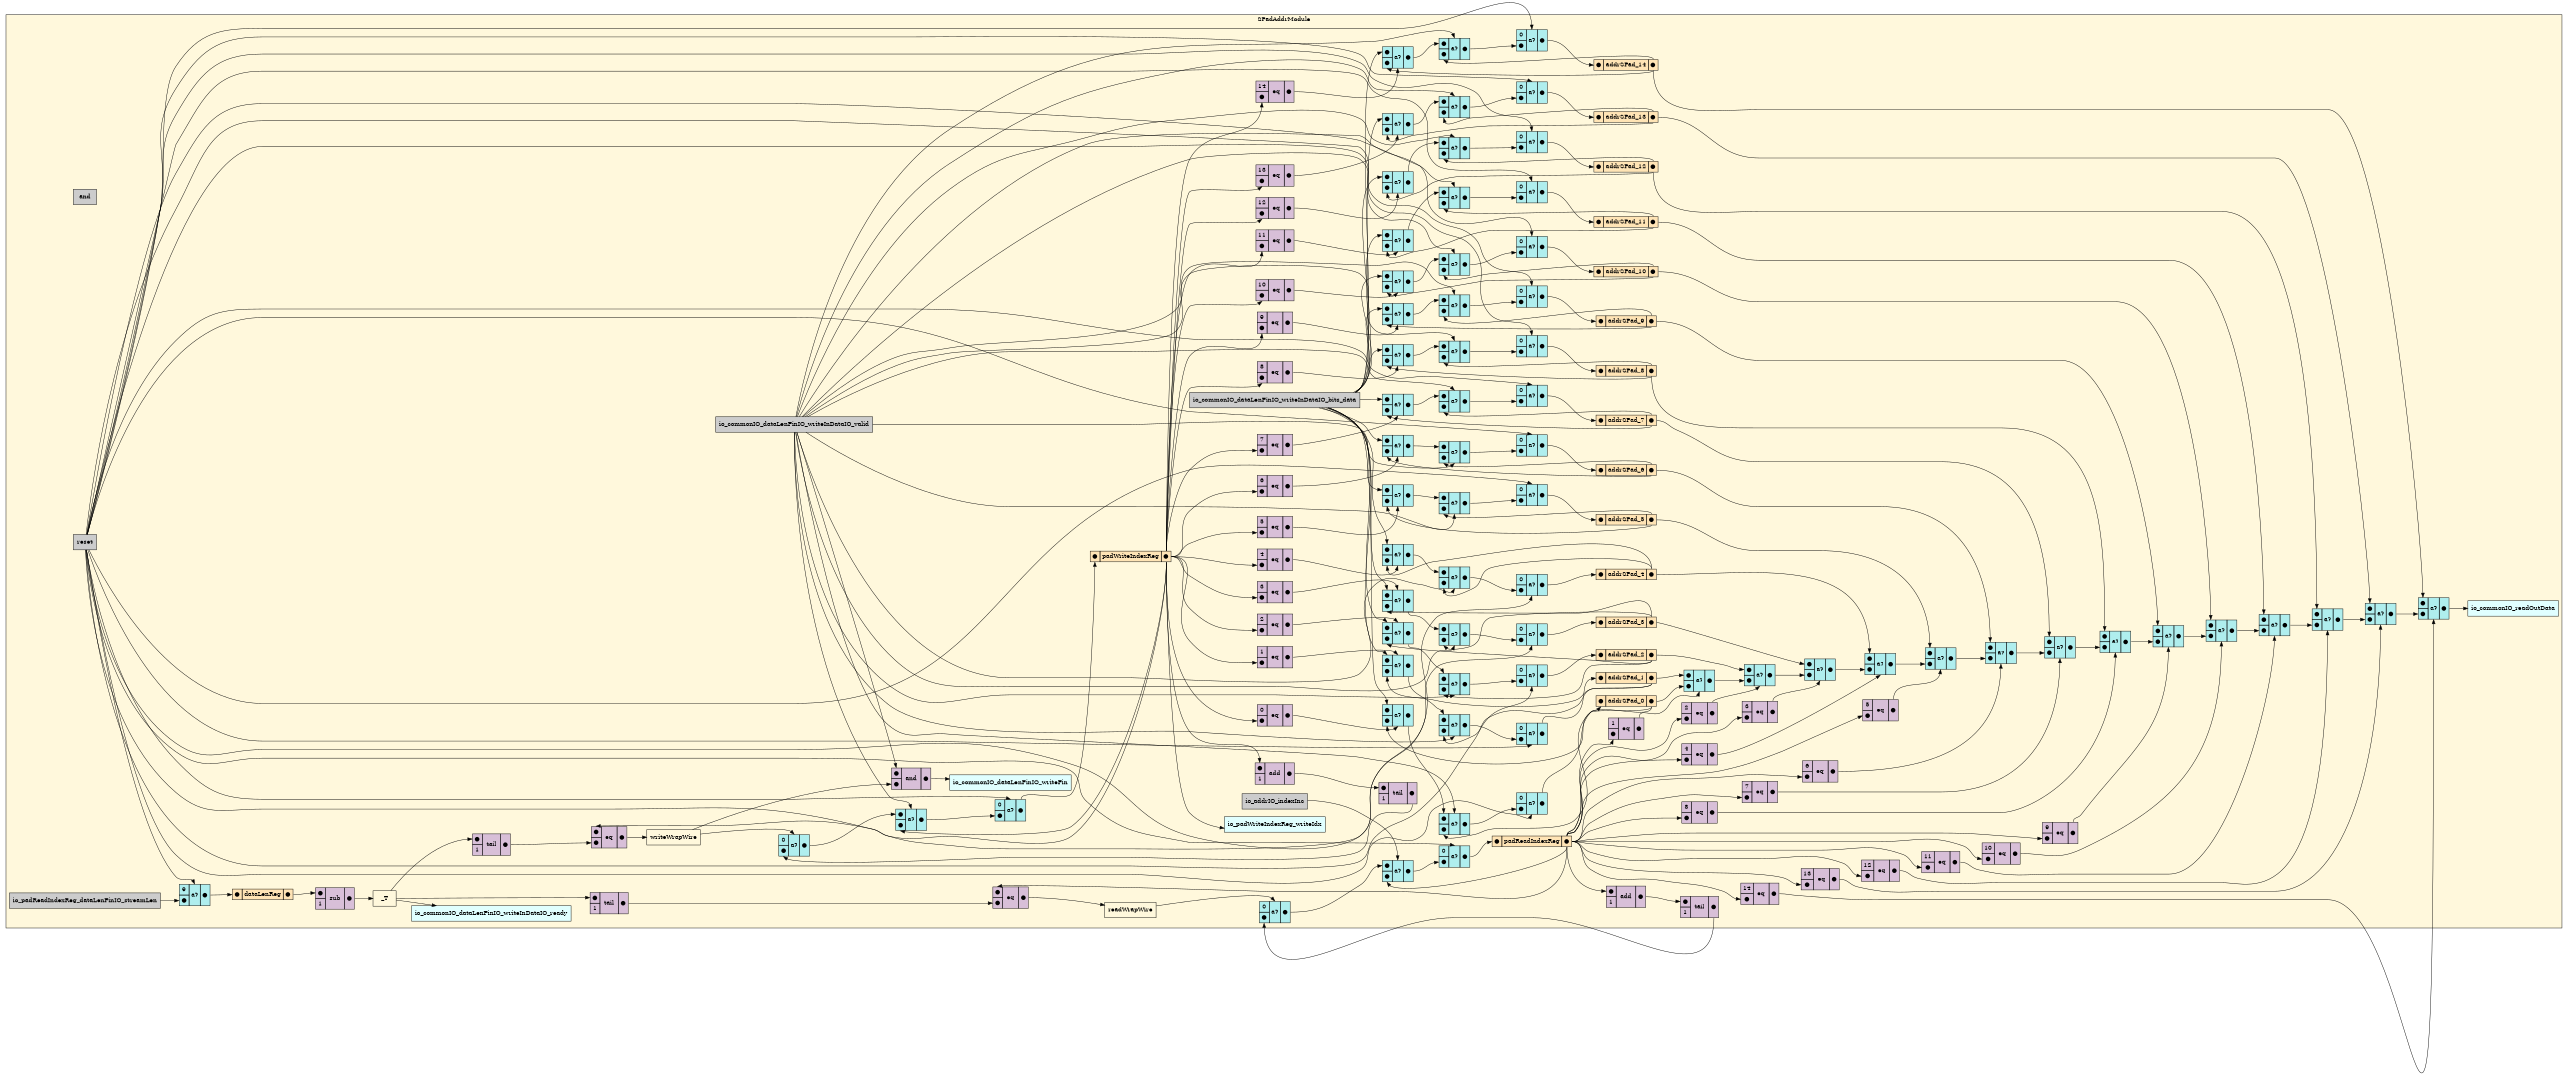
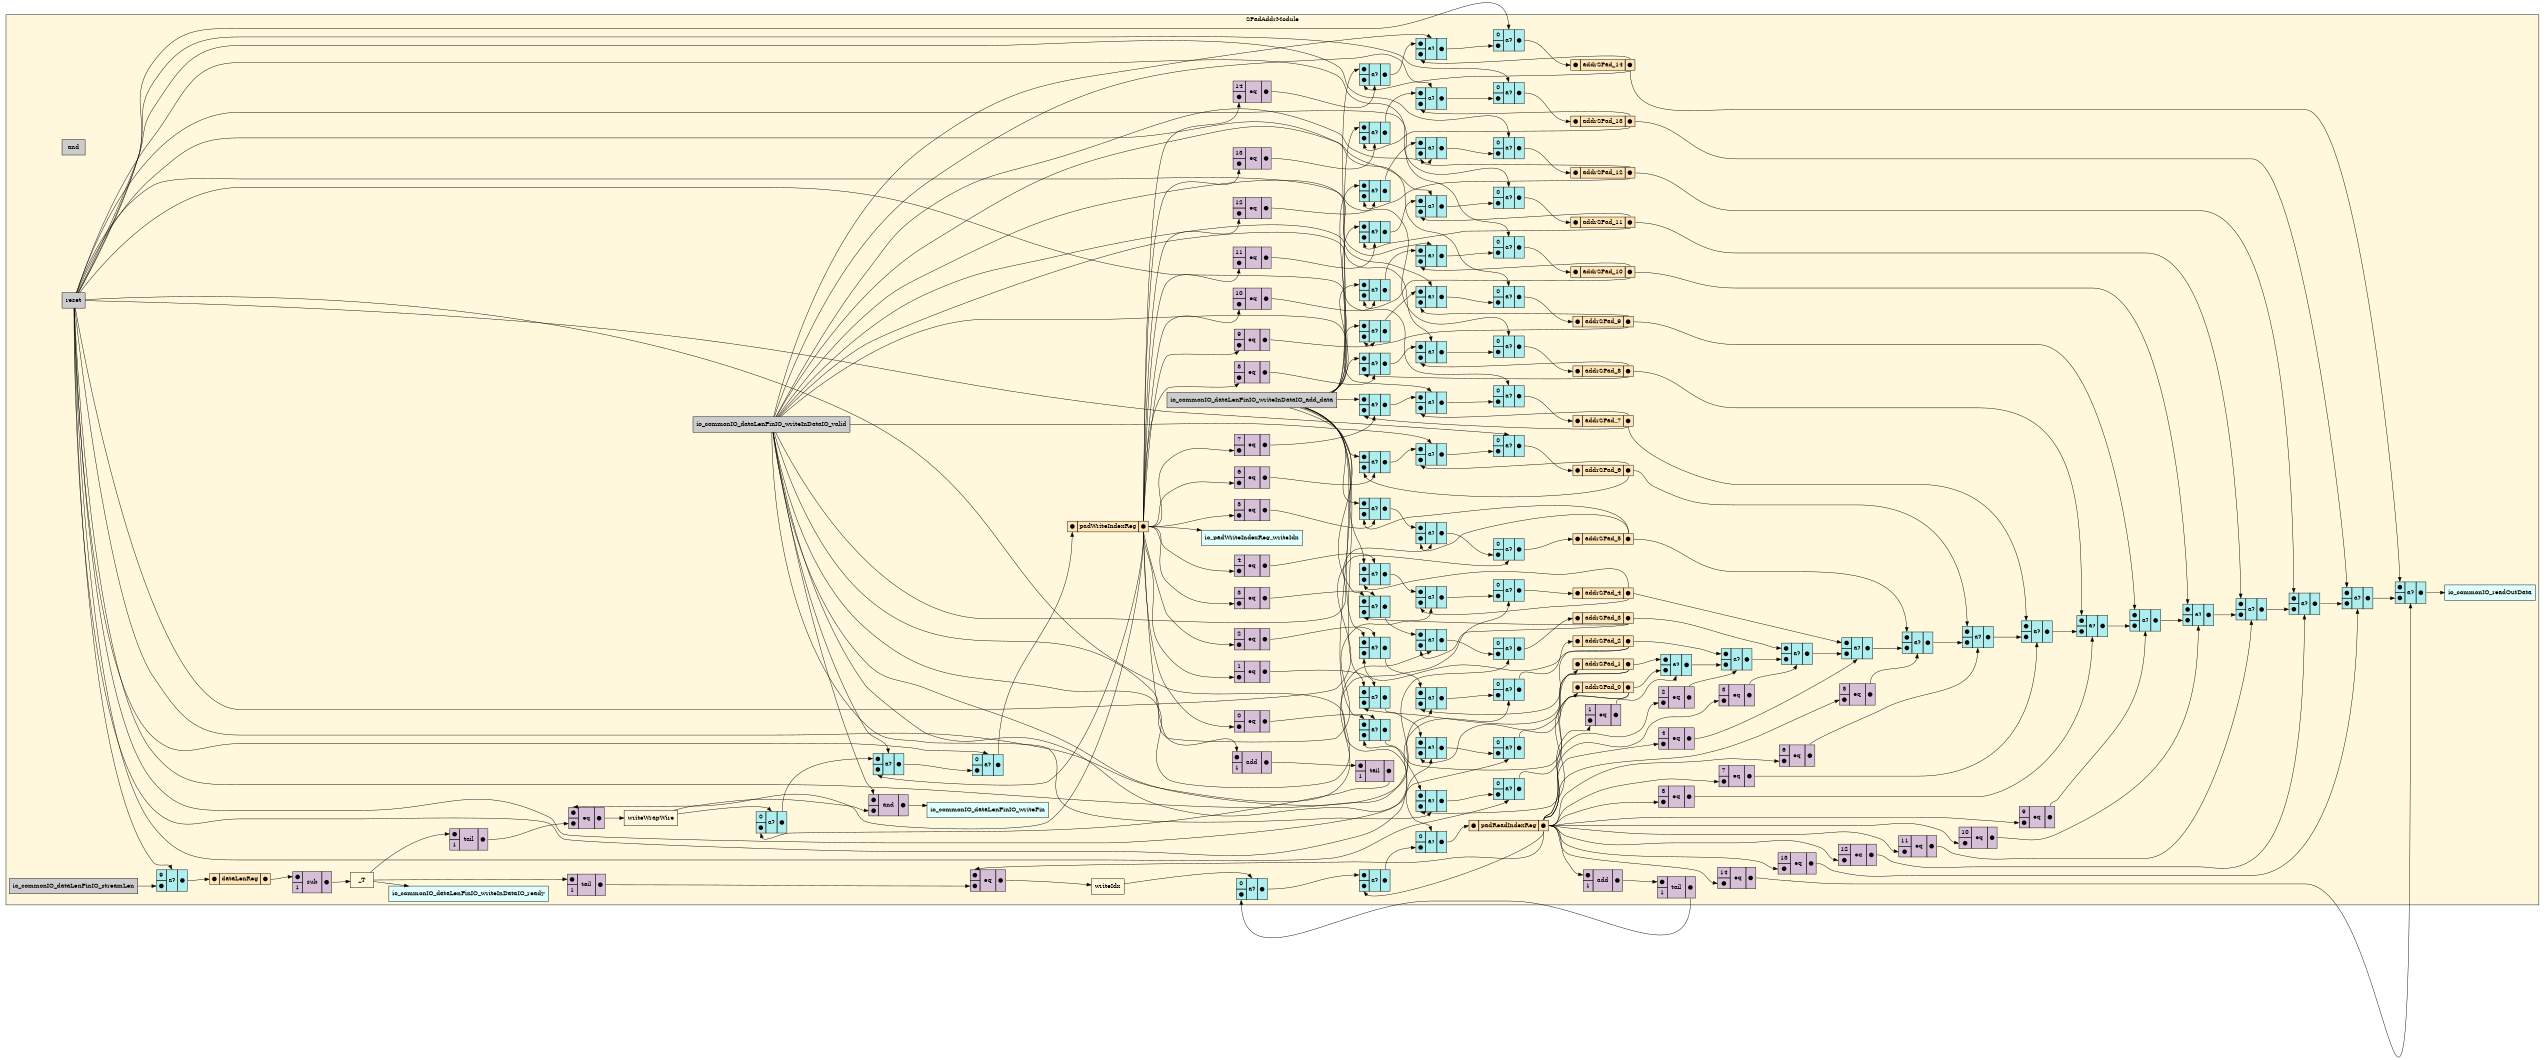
(1275, 400) -> (1252, 400)
(1275, 801) -> none
(85, 901) -> (74, 886)
(1130, 910) -> (1108, 887)
